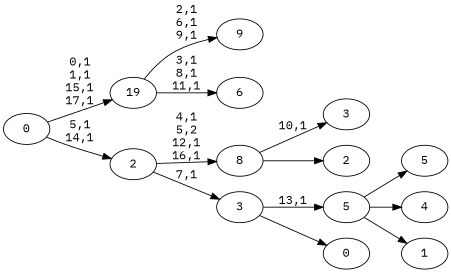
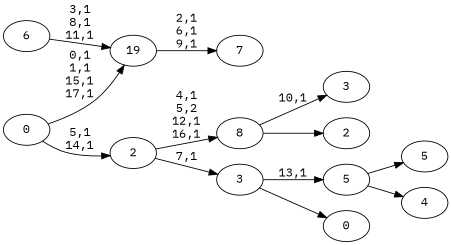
(240, 34) -> (240, 51)
(182, 93) -> (76, 43)
(425, 254) -> none
